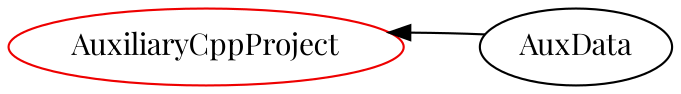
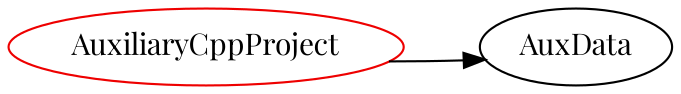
(448, 33) -> (426, 61)
